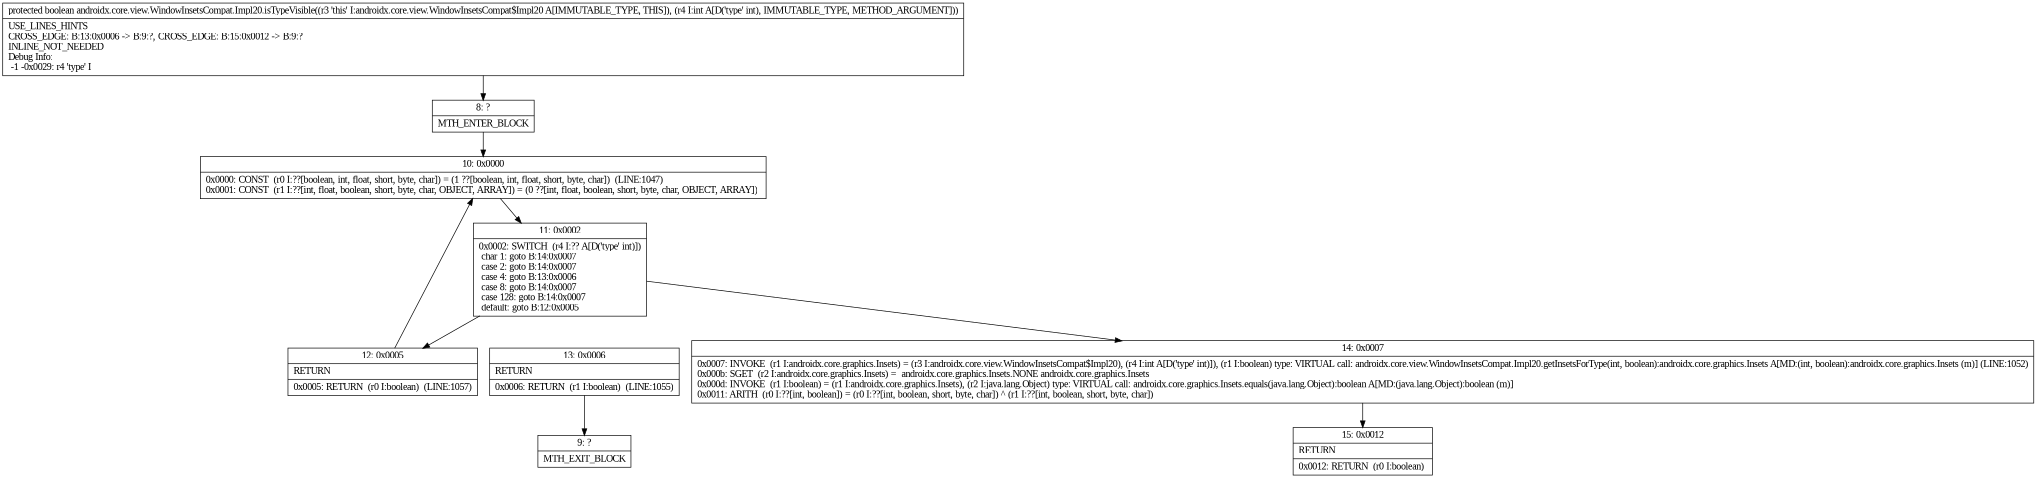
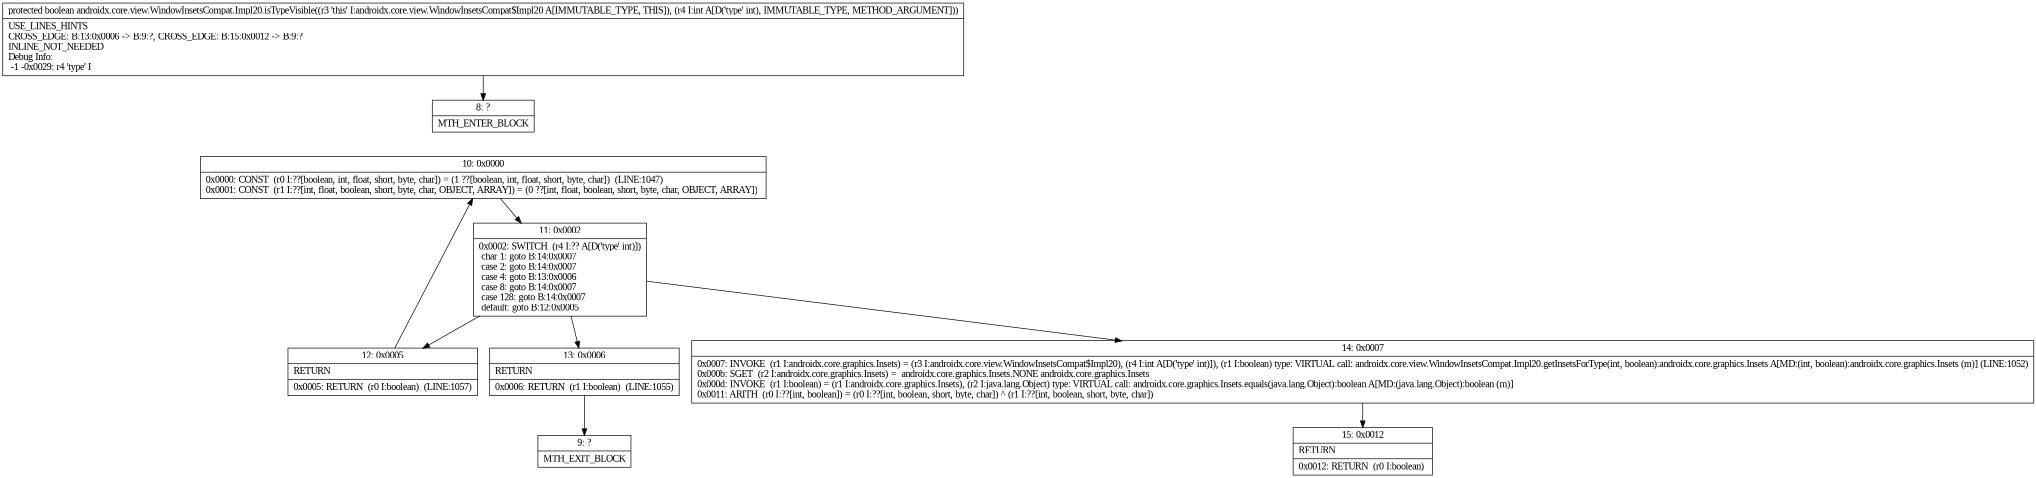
(483, 141) -> none
none -> (574, 329)
